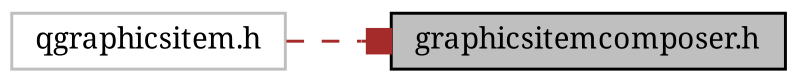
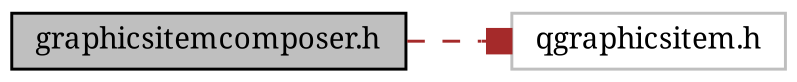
(324, 41) -> (444, 41)
